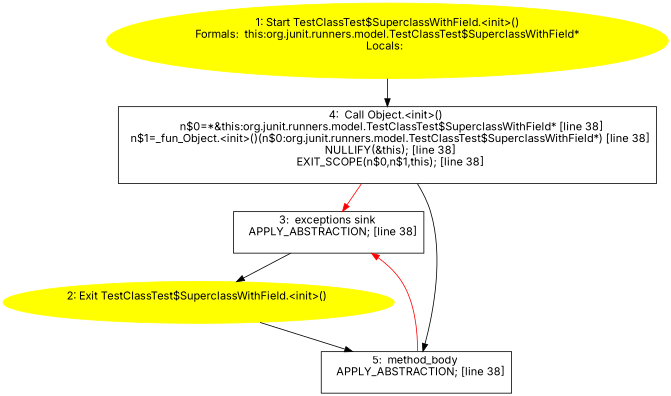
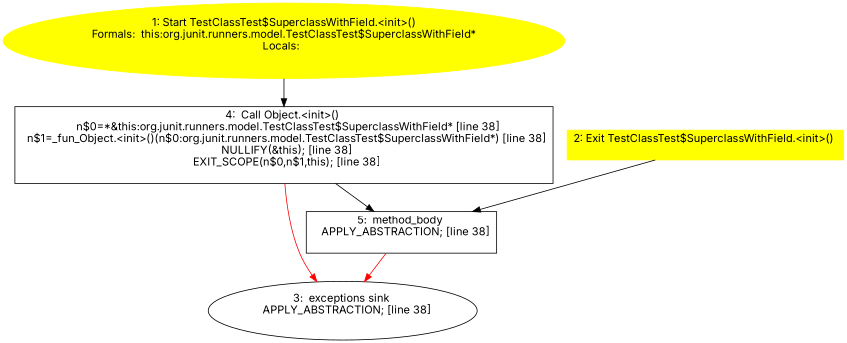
(329, 232) -> (343, 311)
(267, 266) -> none
(199, 302) -> (705, 145)
